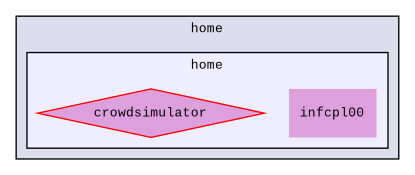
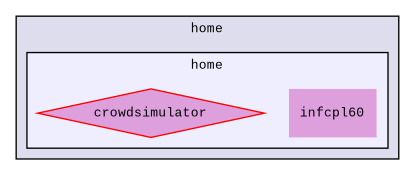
(333, 113) -> (333, 113)
